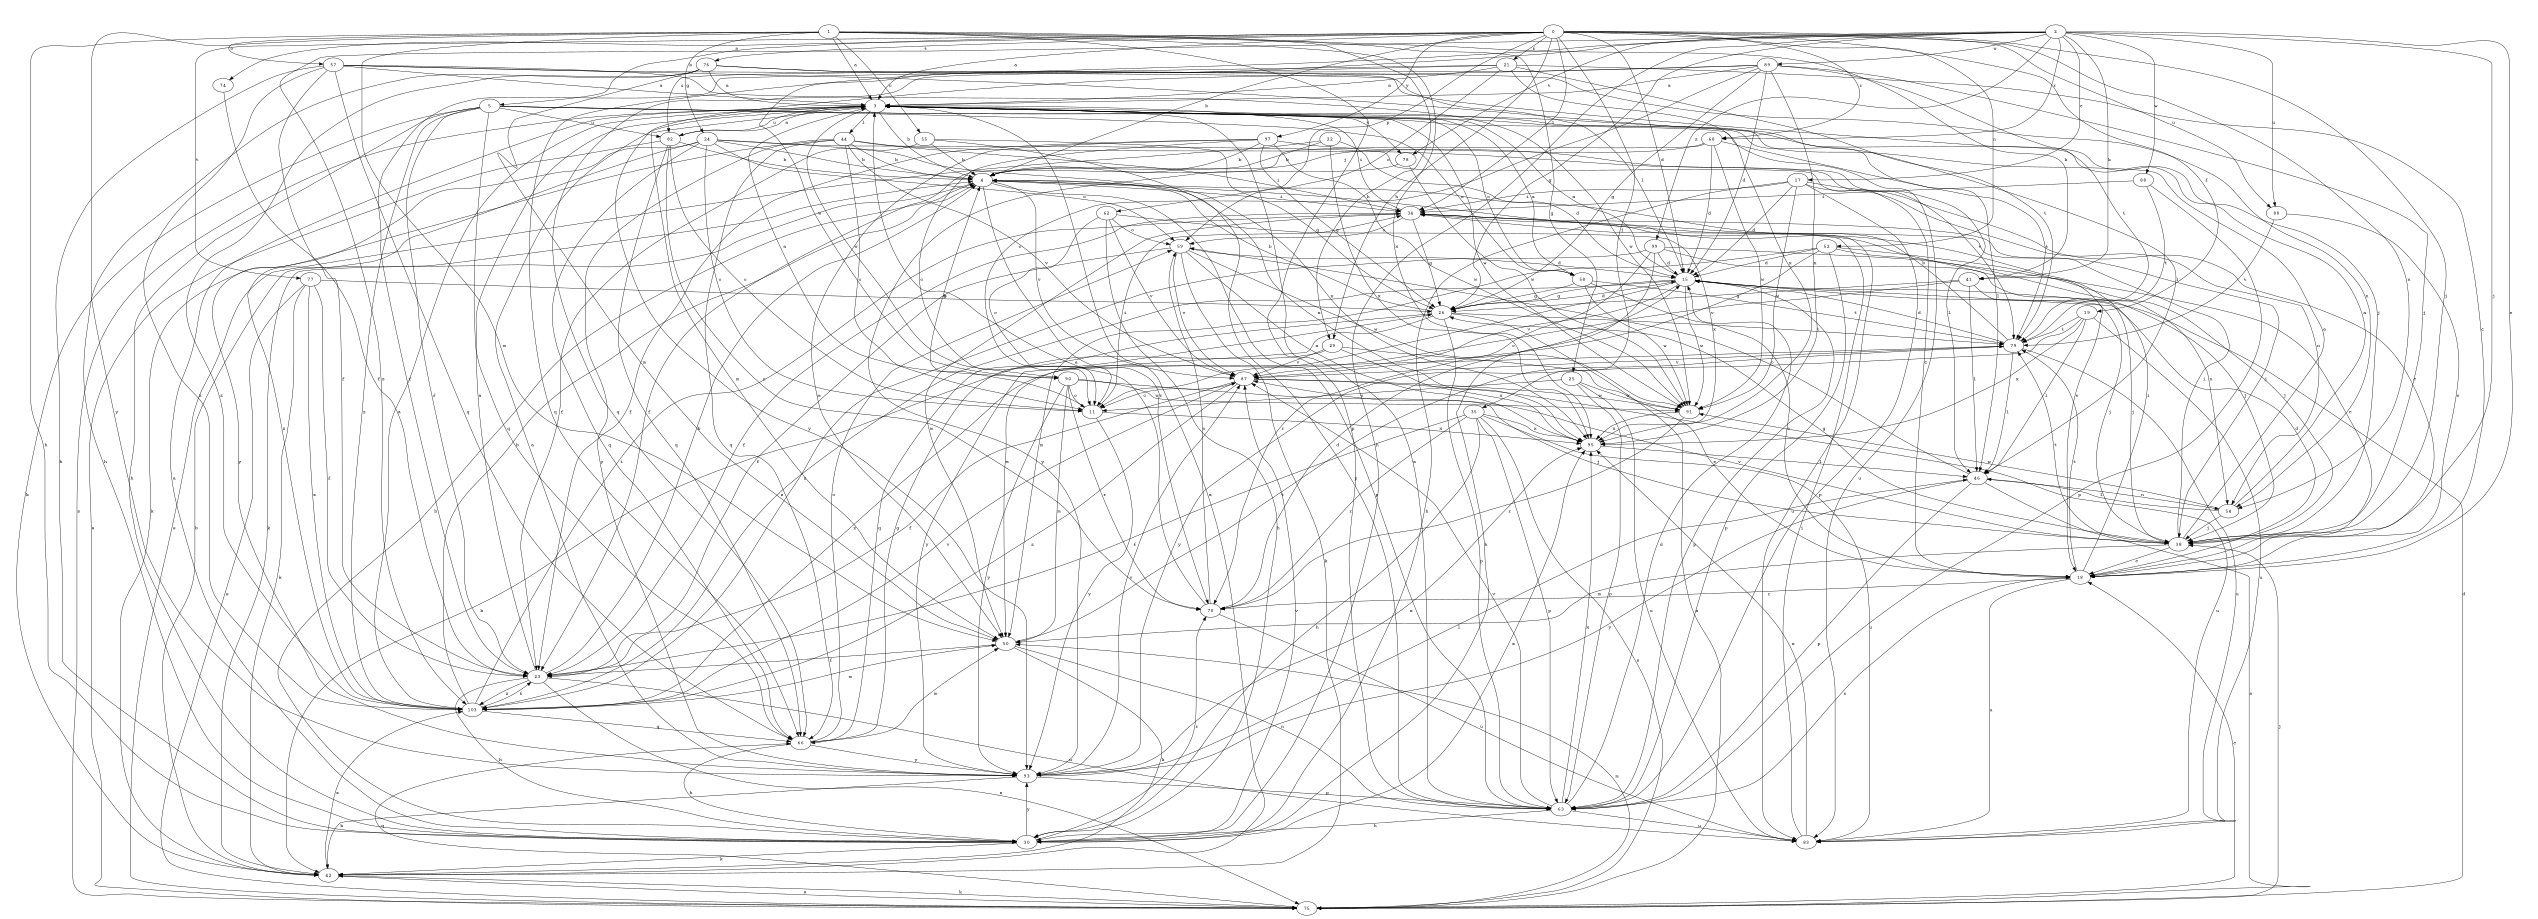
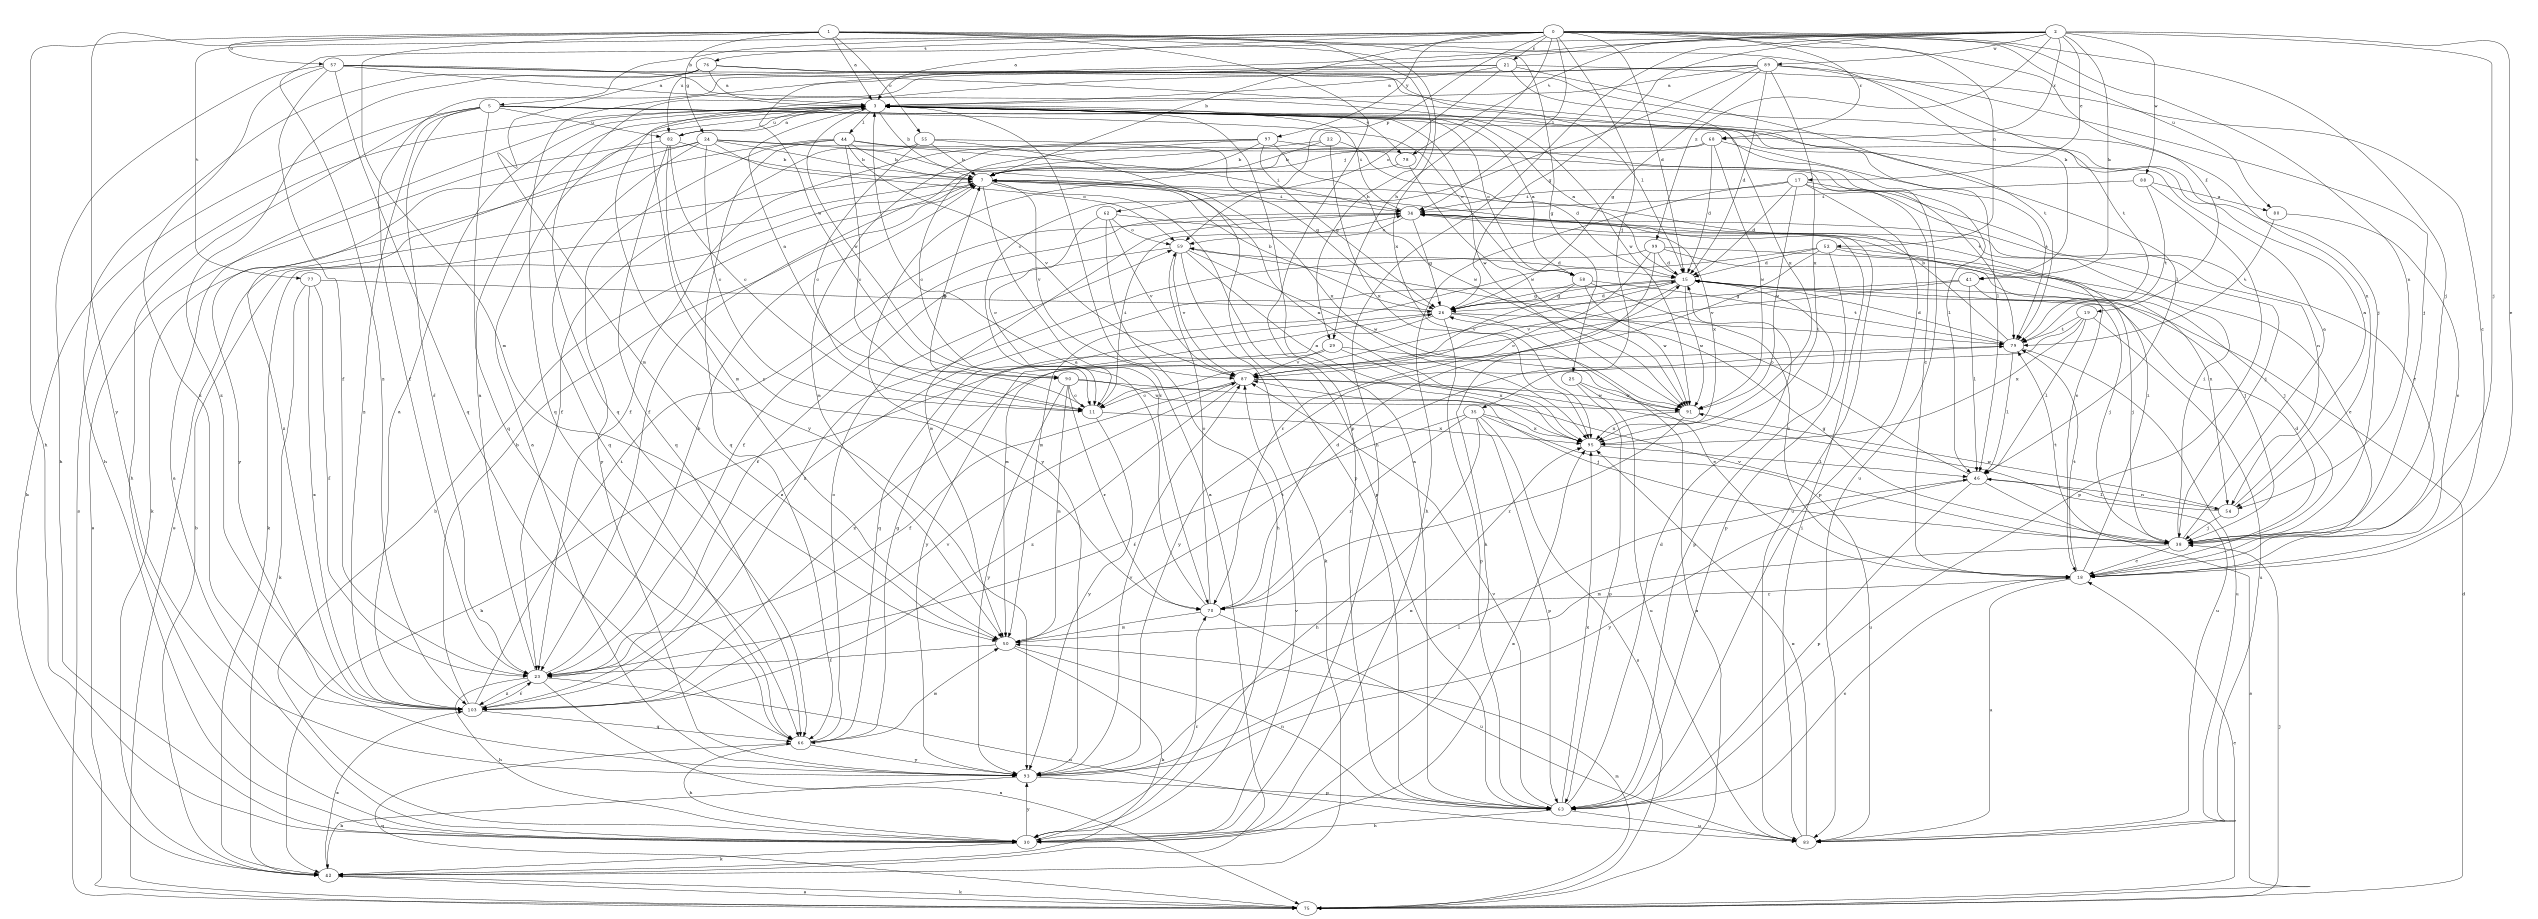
(2240, 50) -> (2208, 196)
(223, 85) -> none
(982, 180) -> (982, 180)
(1631, 361) -> (1439, 347)
(1357, 394) -> (838, 350)
(739, 693) -> (1110, 626)
(424, 892) -> none
